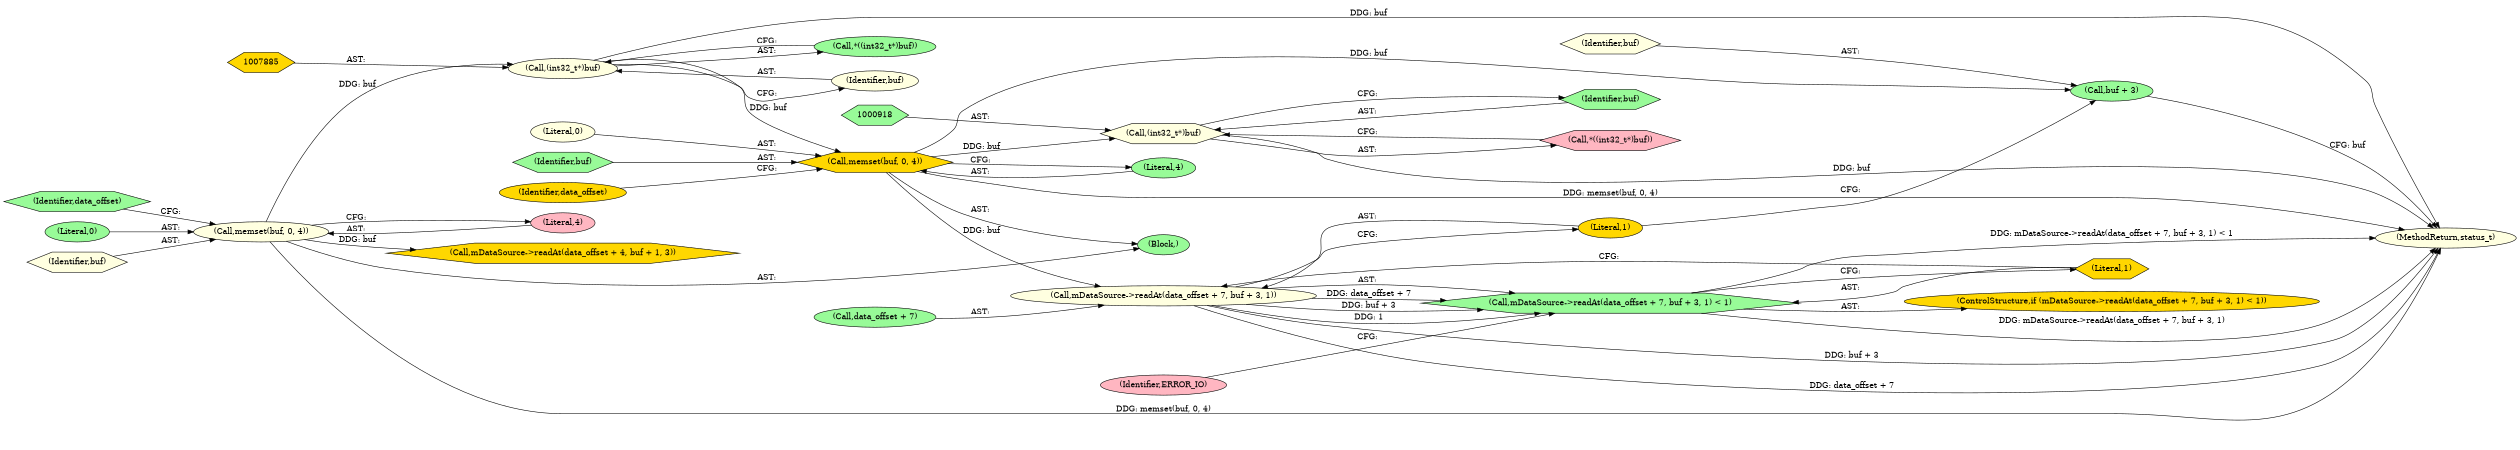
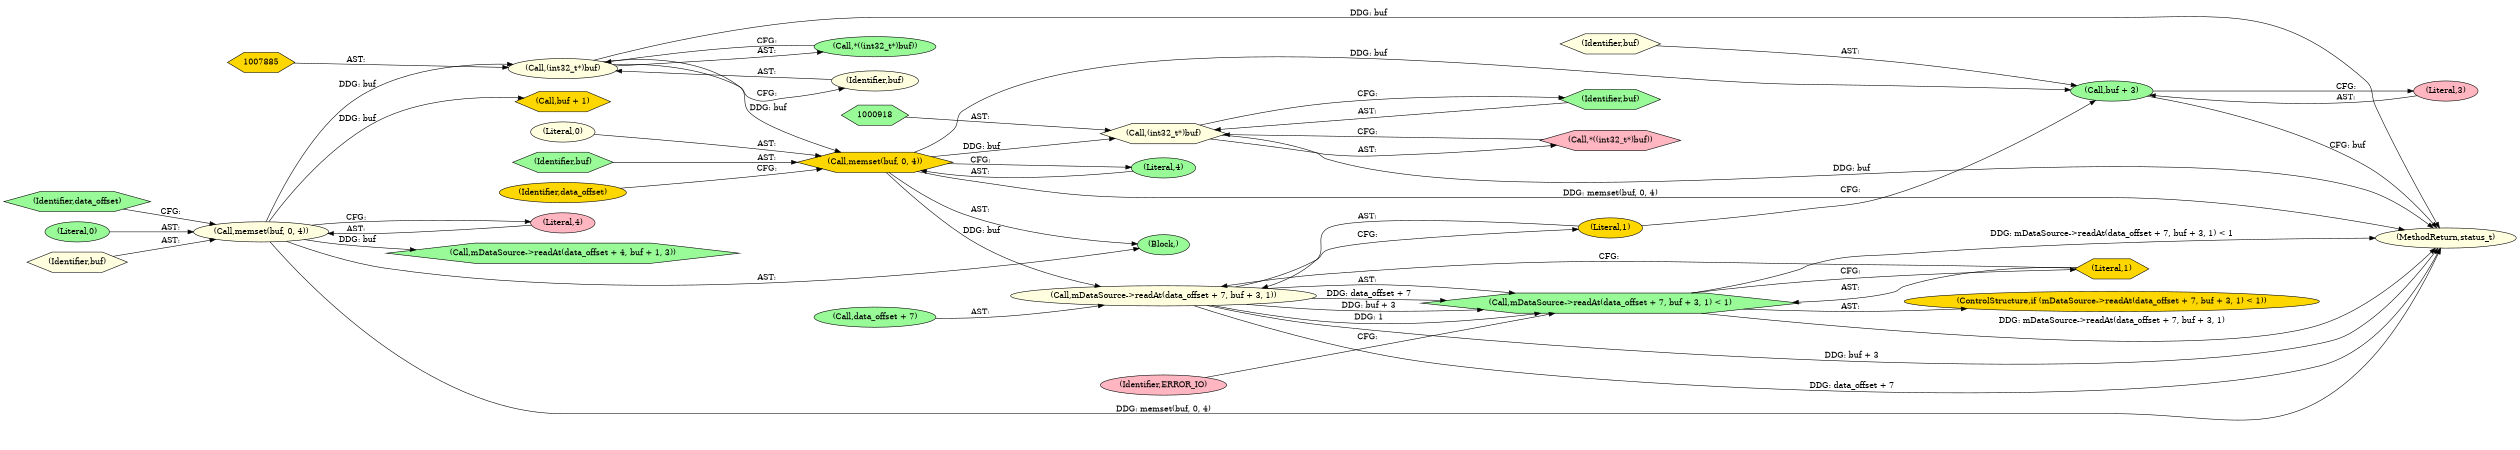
none -> (2446, 91)
none -> (563, 102)
(563, 253) -> (563, 253)
